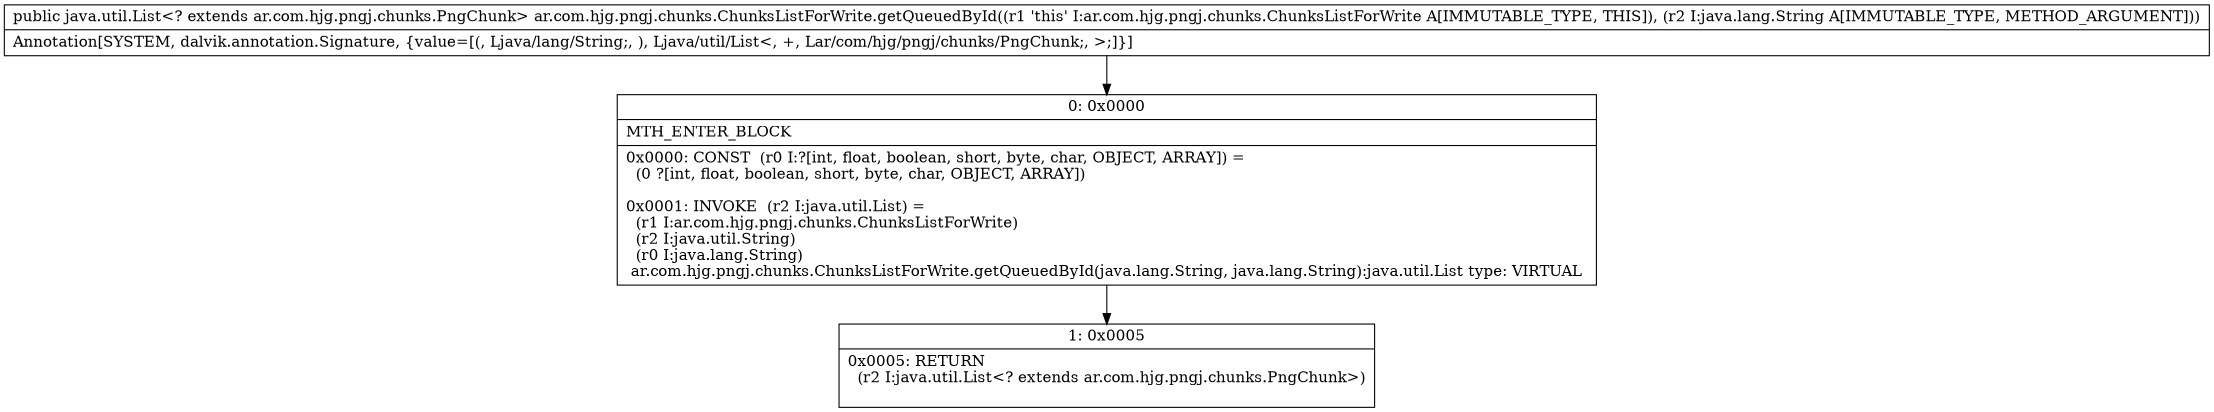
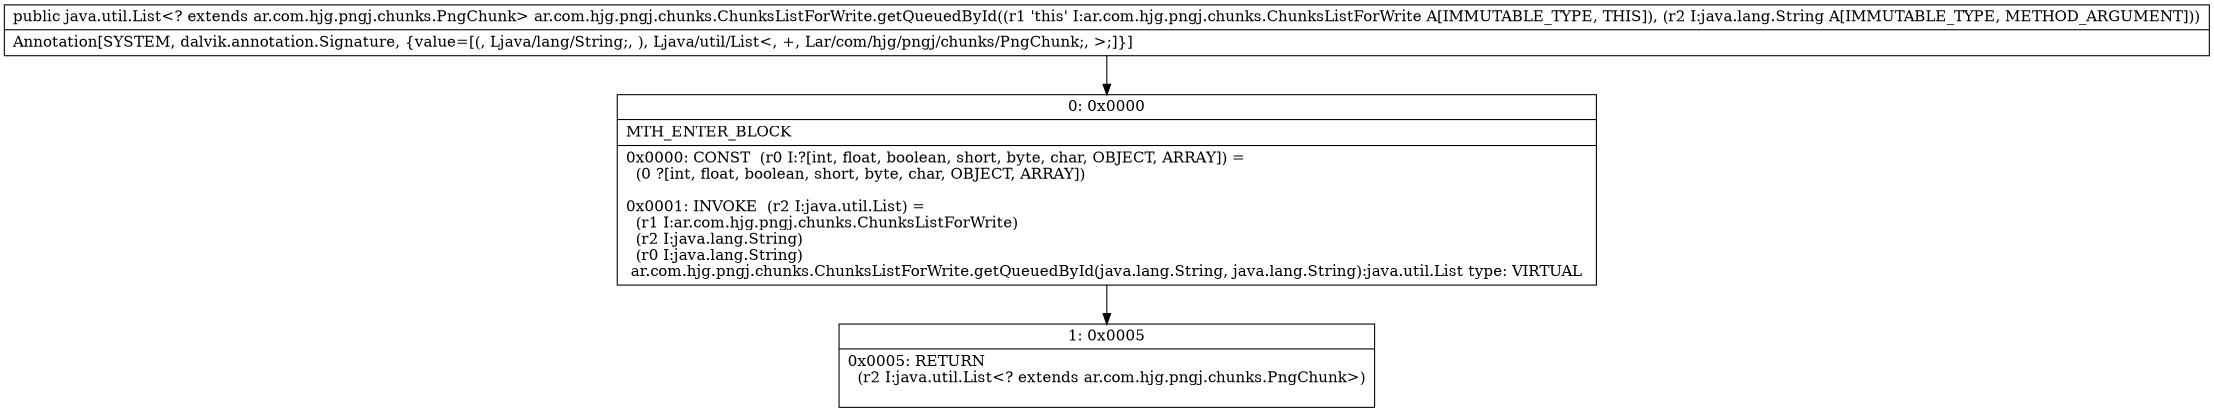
(711, 239) -> (715, 239)
